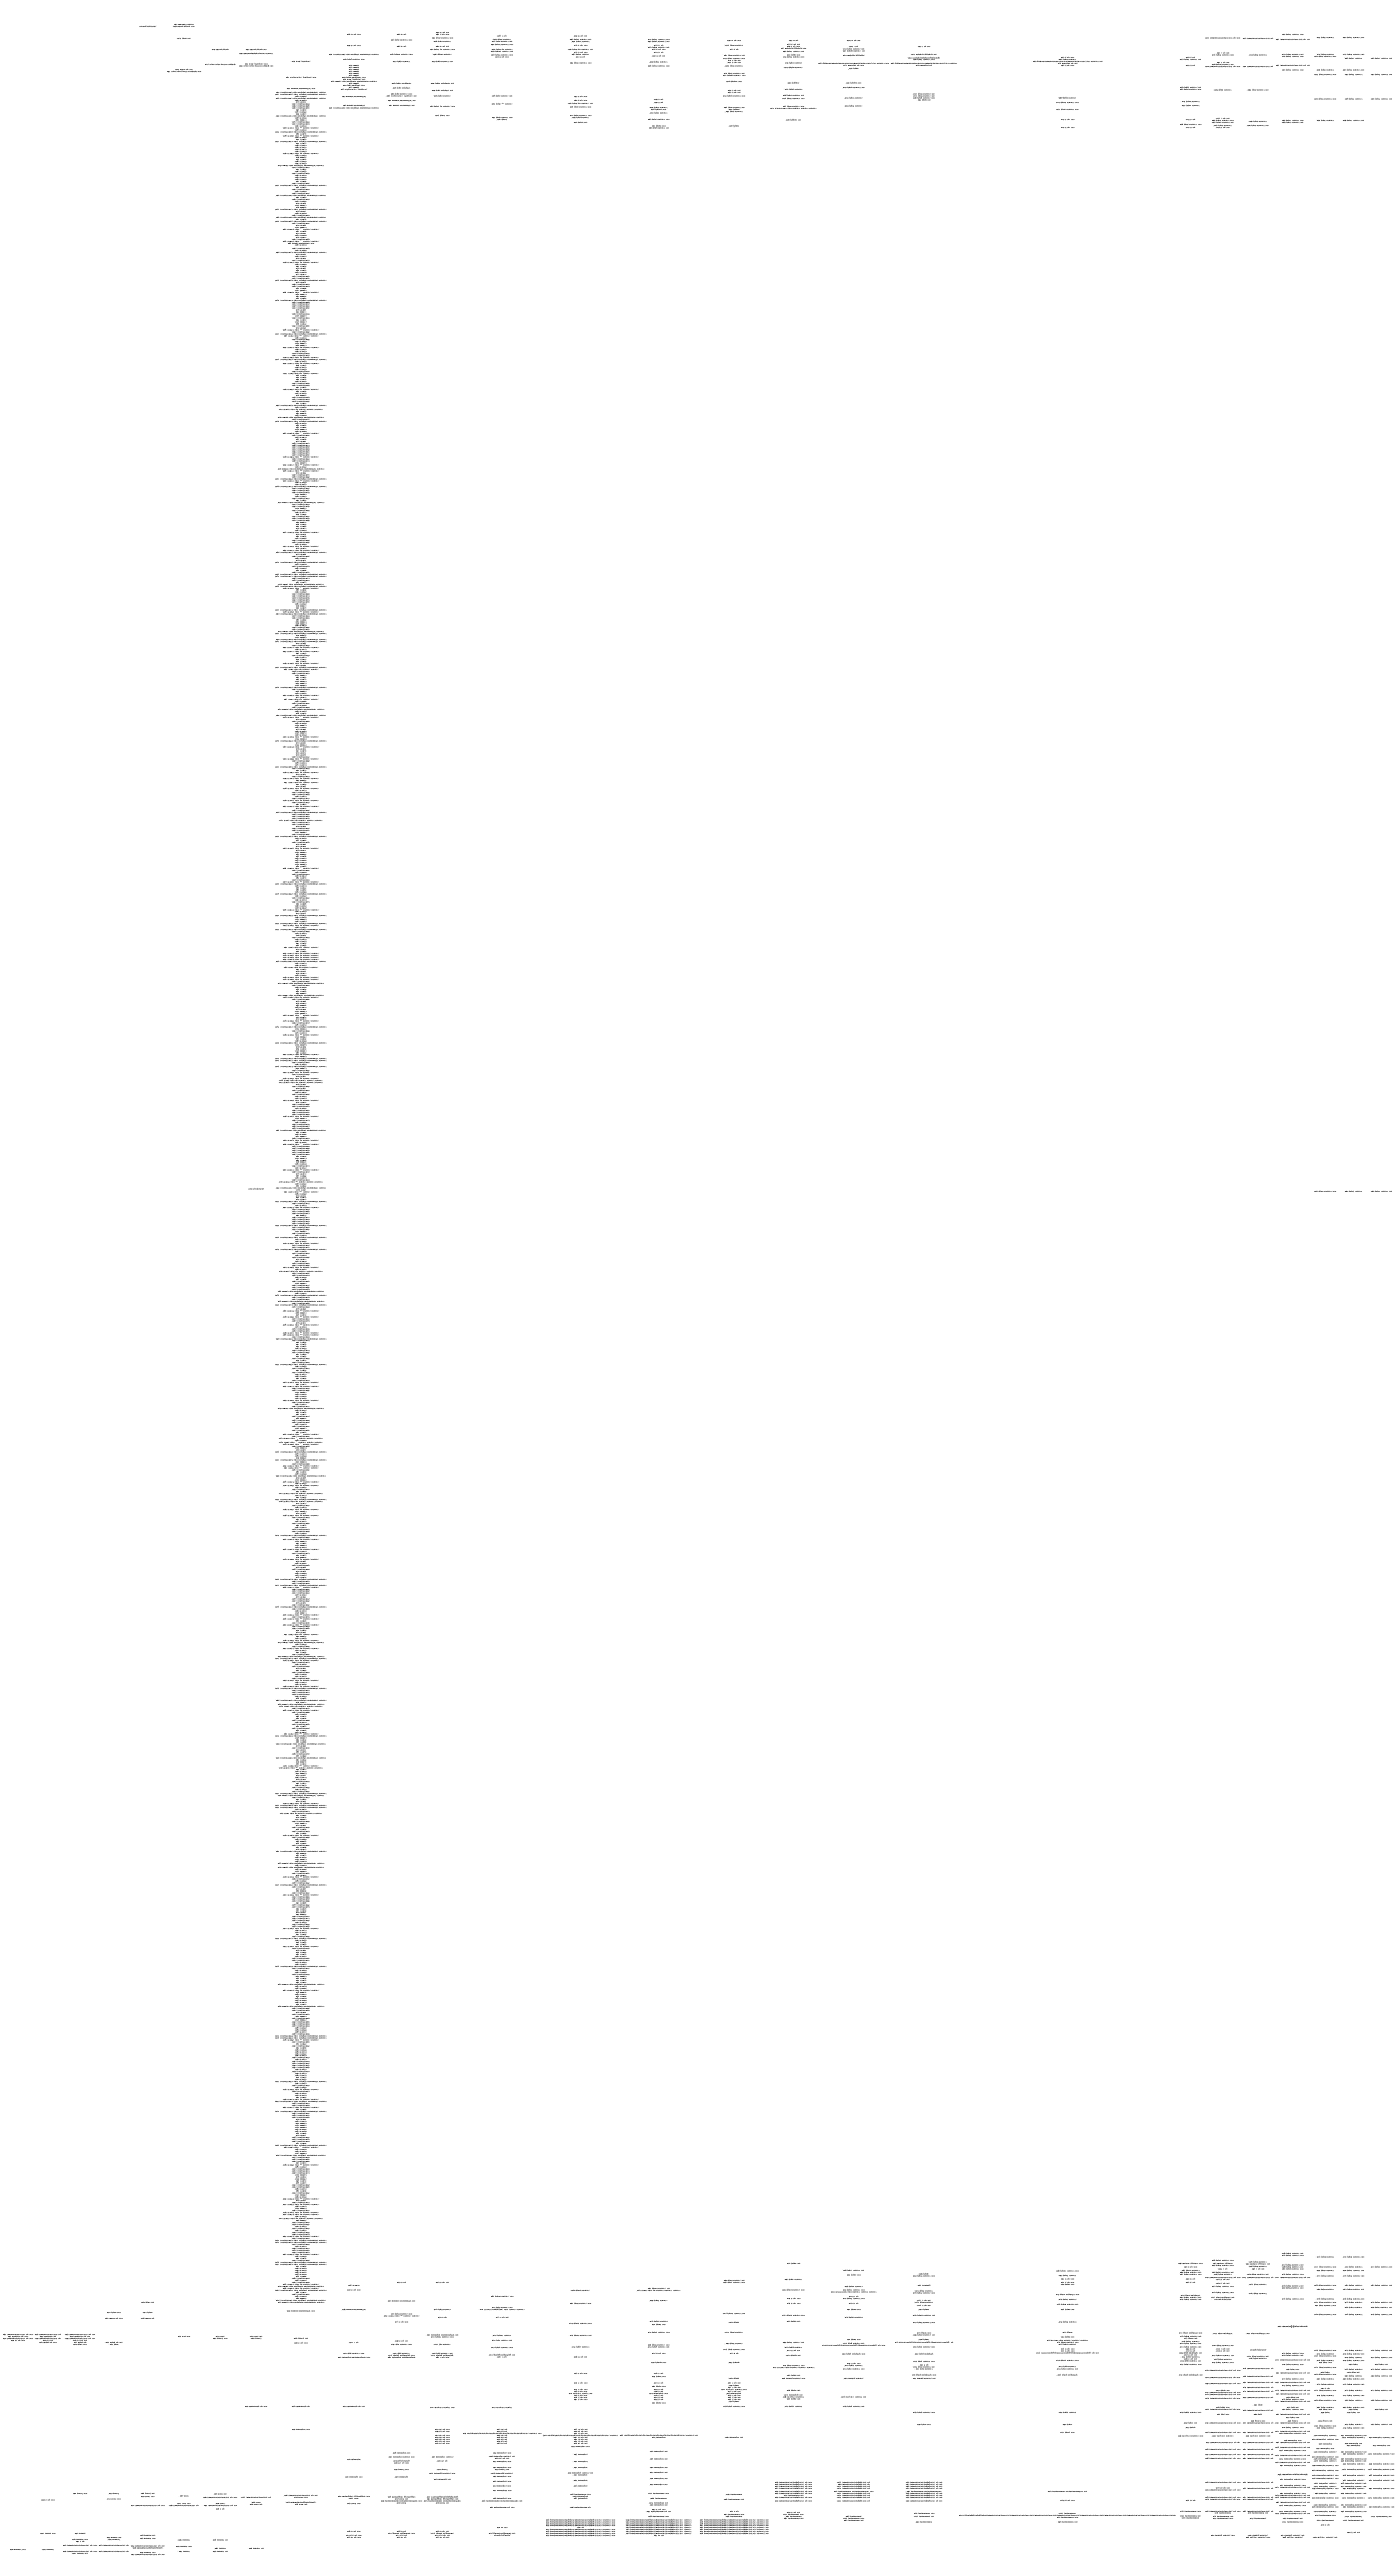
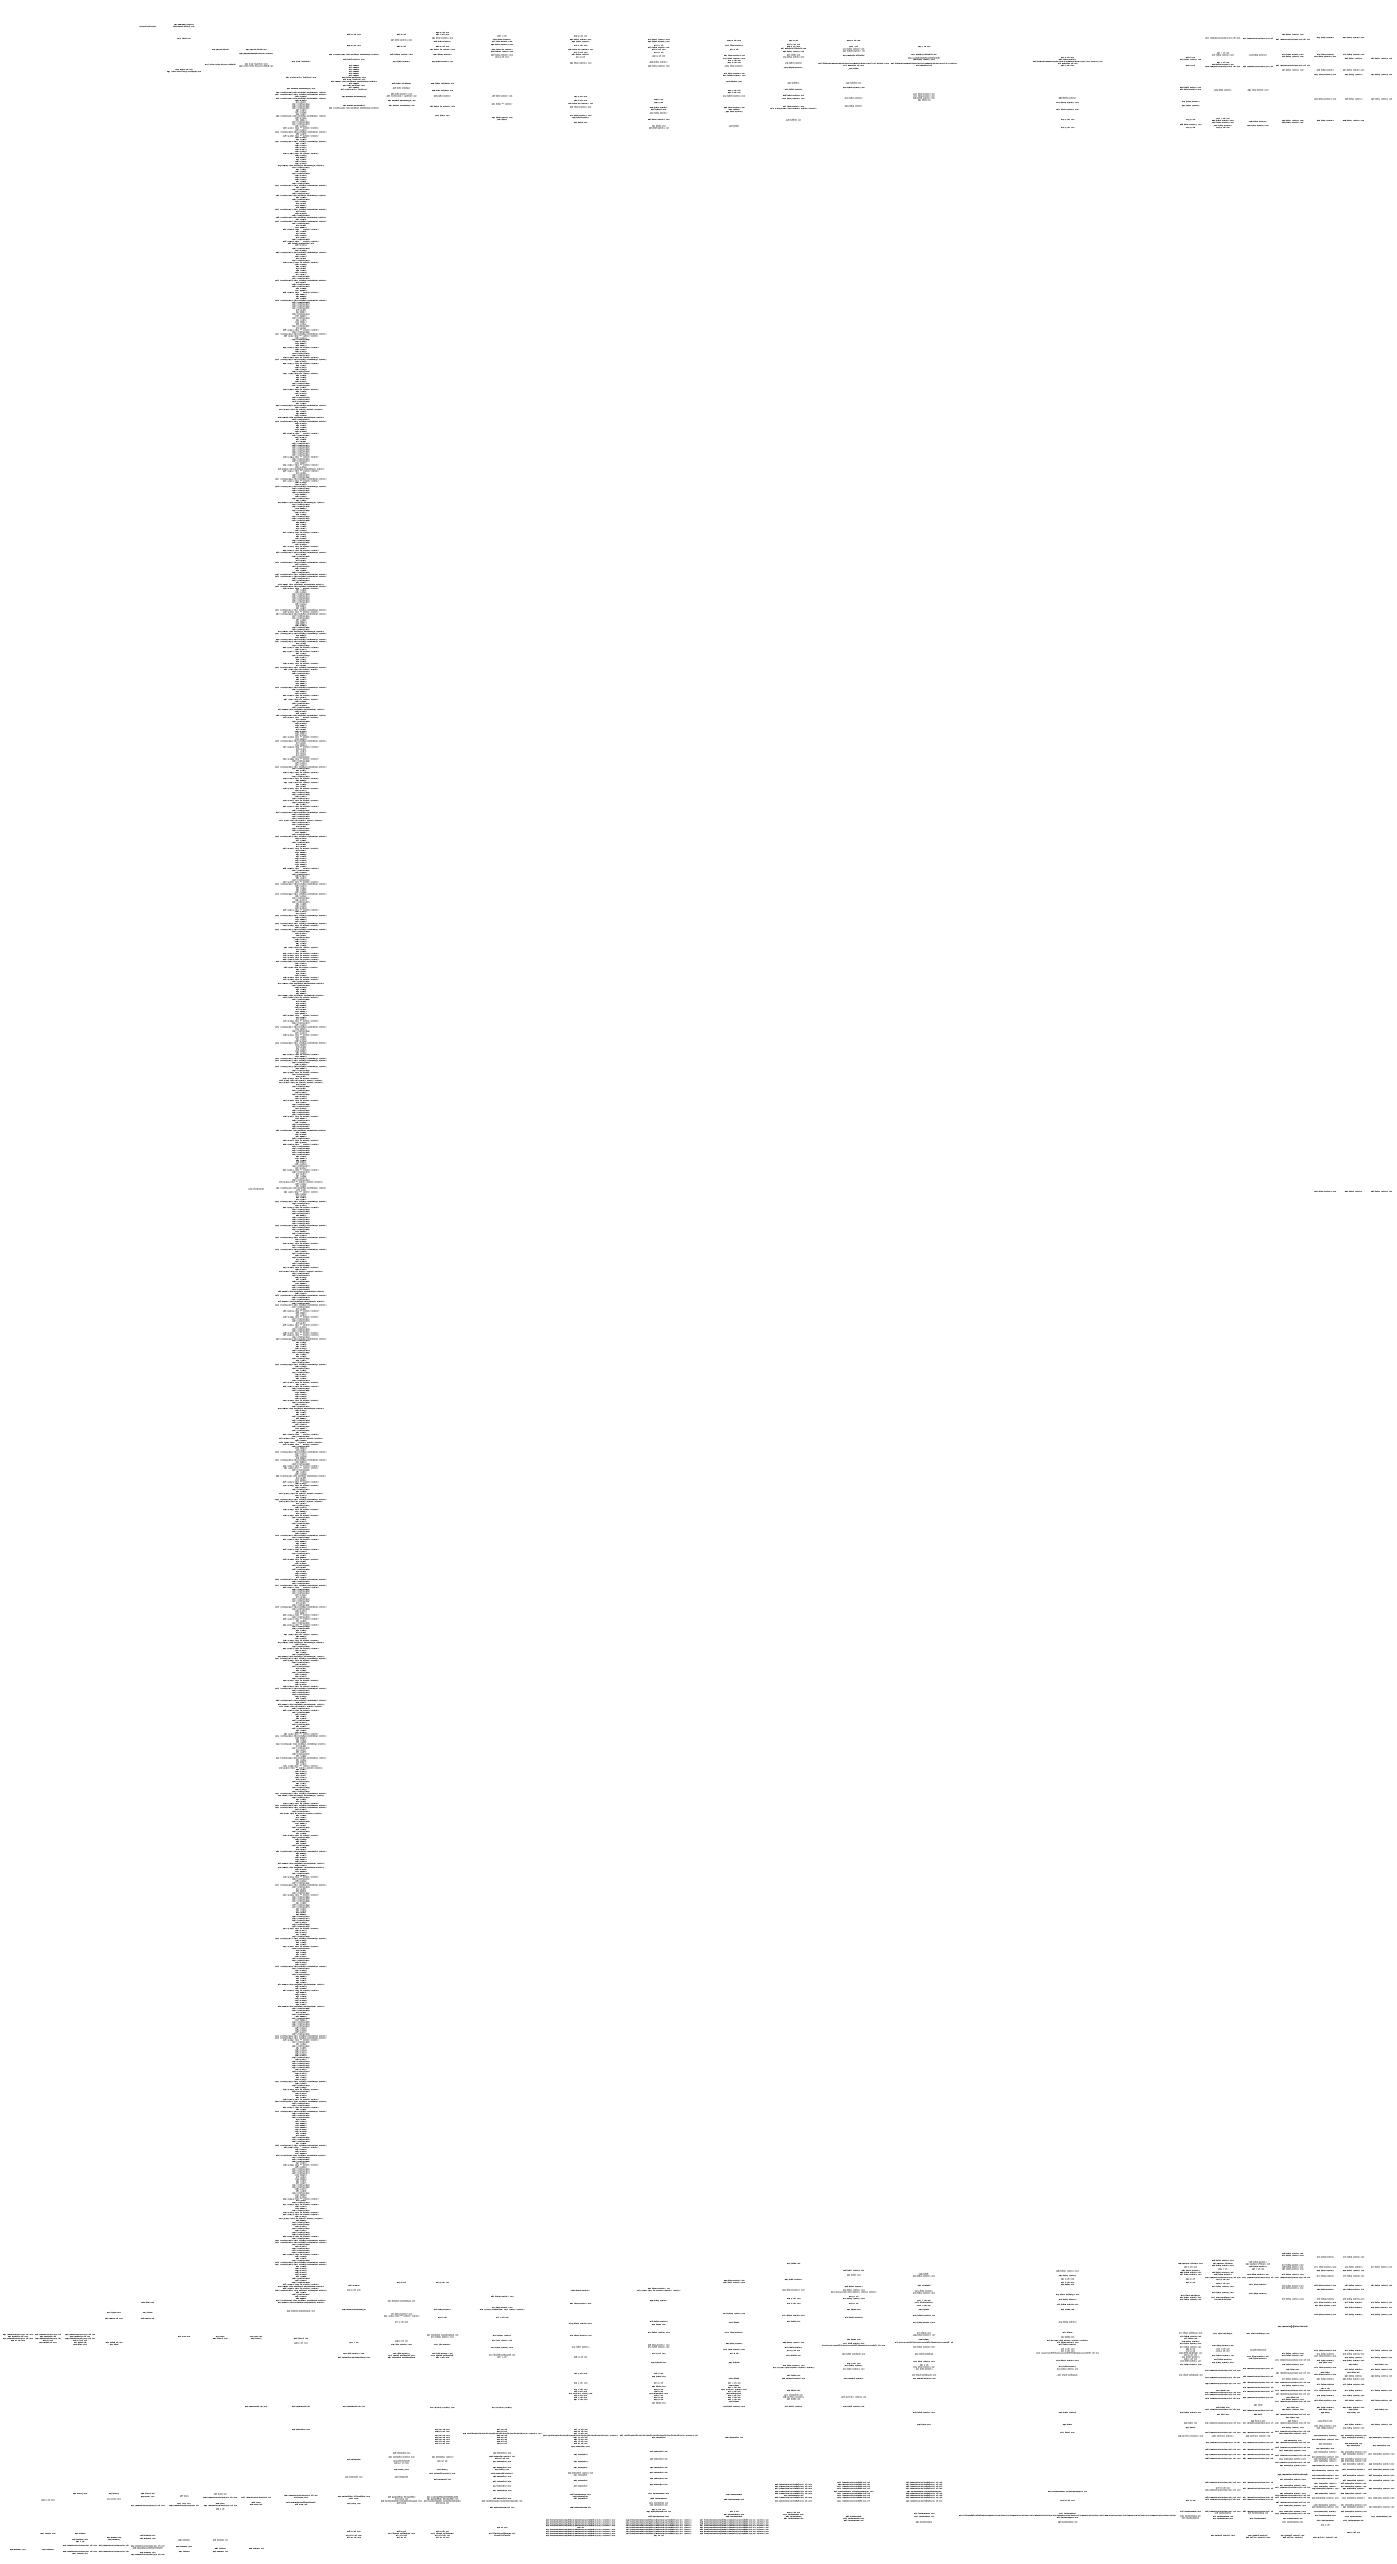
(794, 2482) -> none
